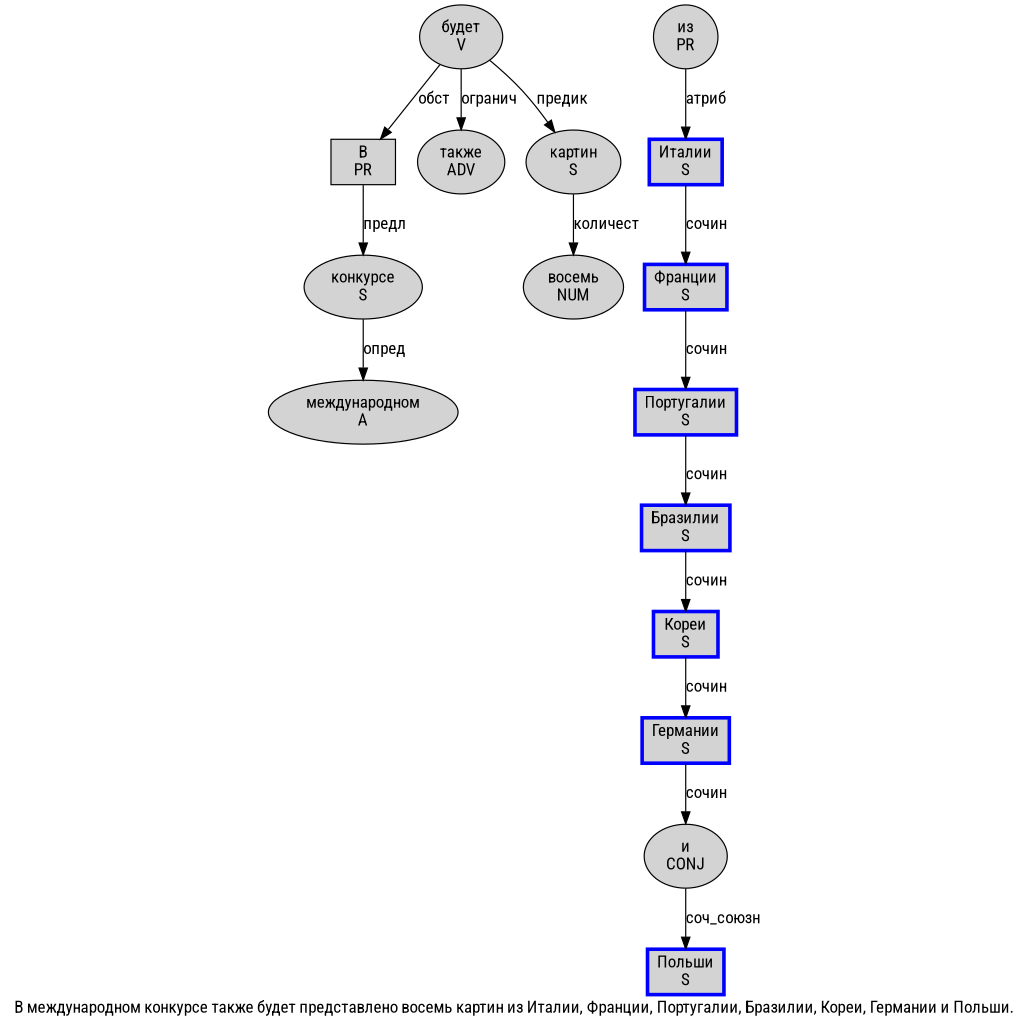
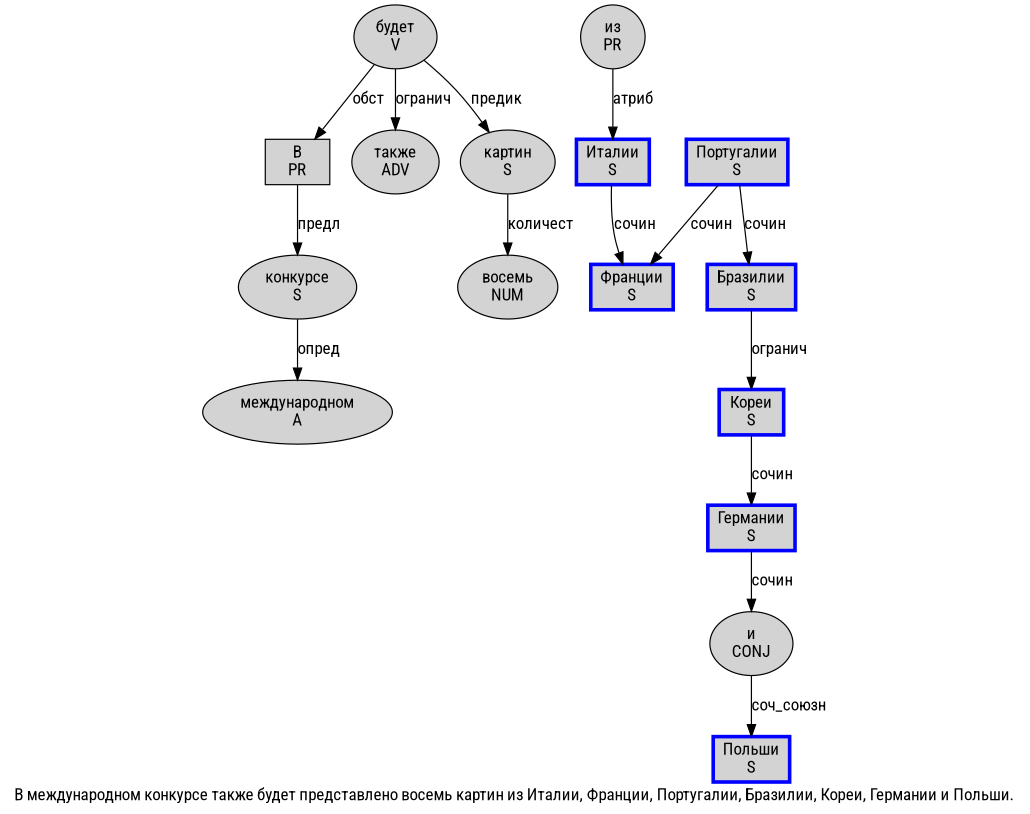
(686, 344) -> (689, 220)
(707, 581) -> (779, 350)
